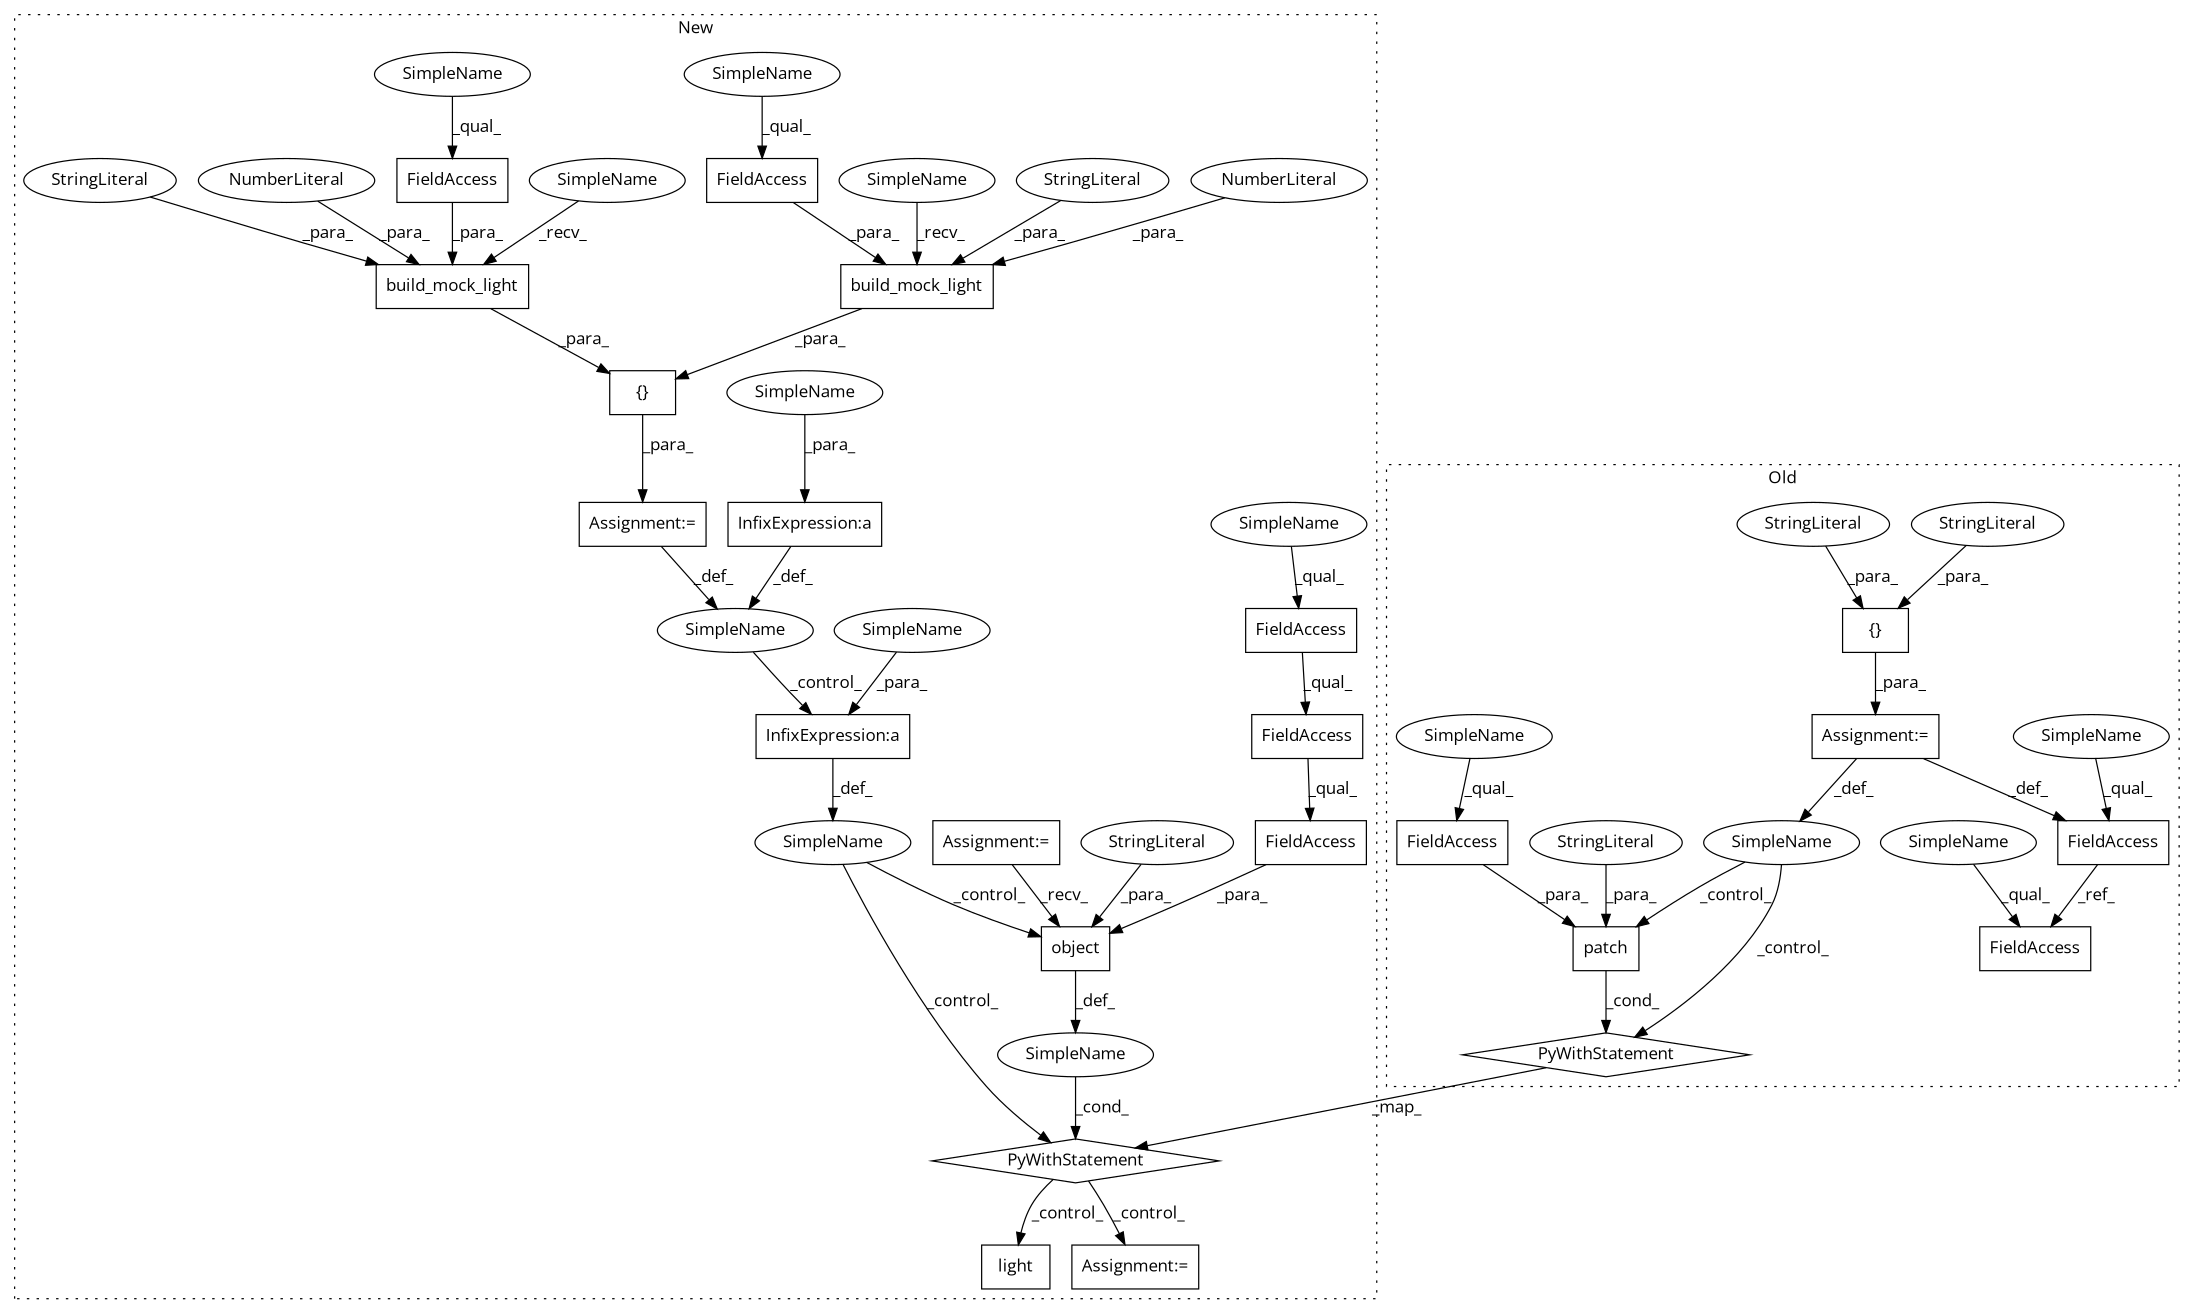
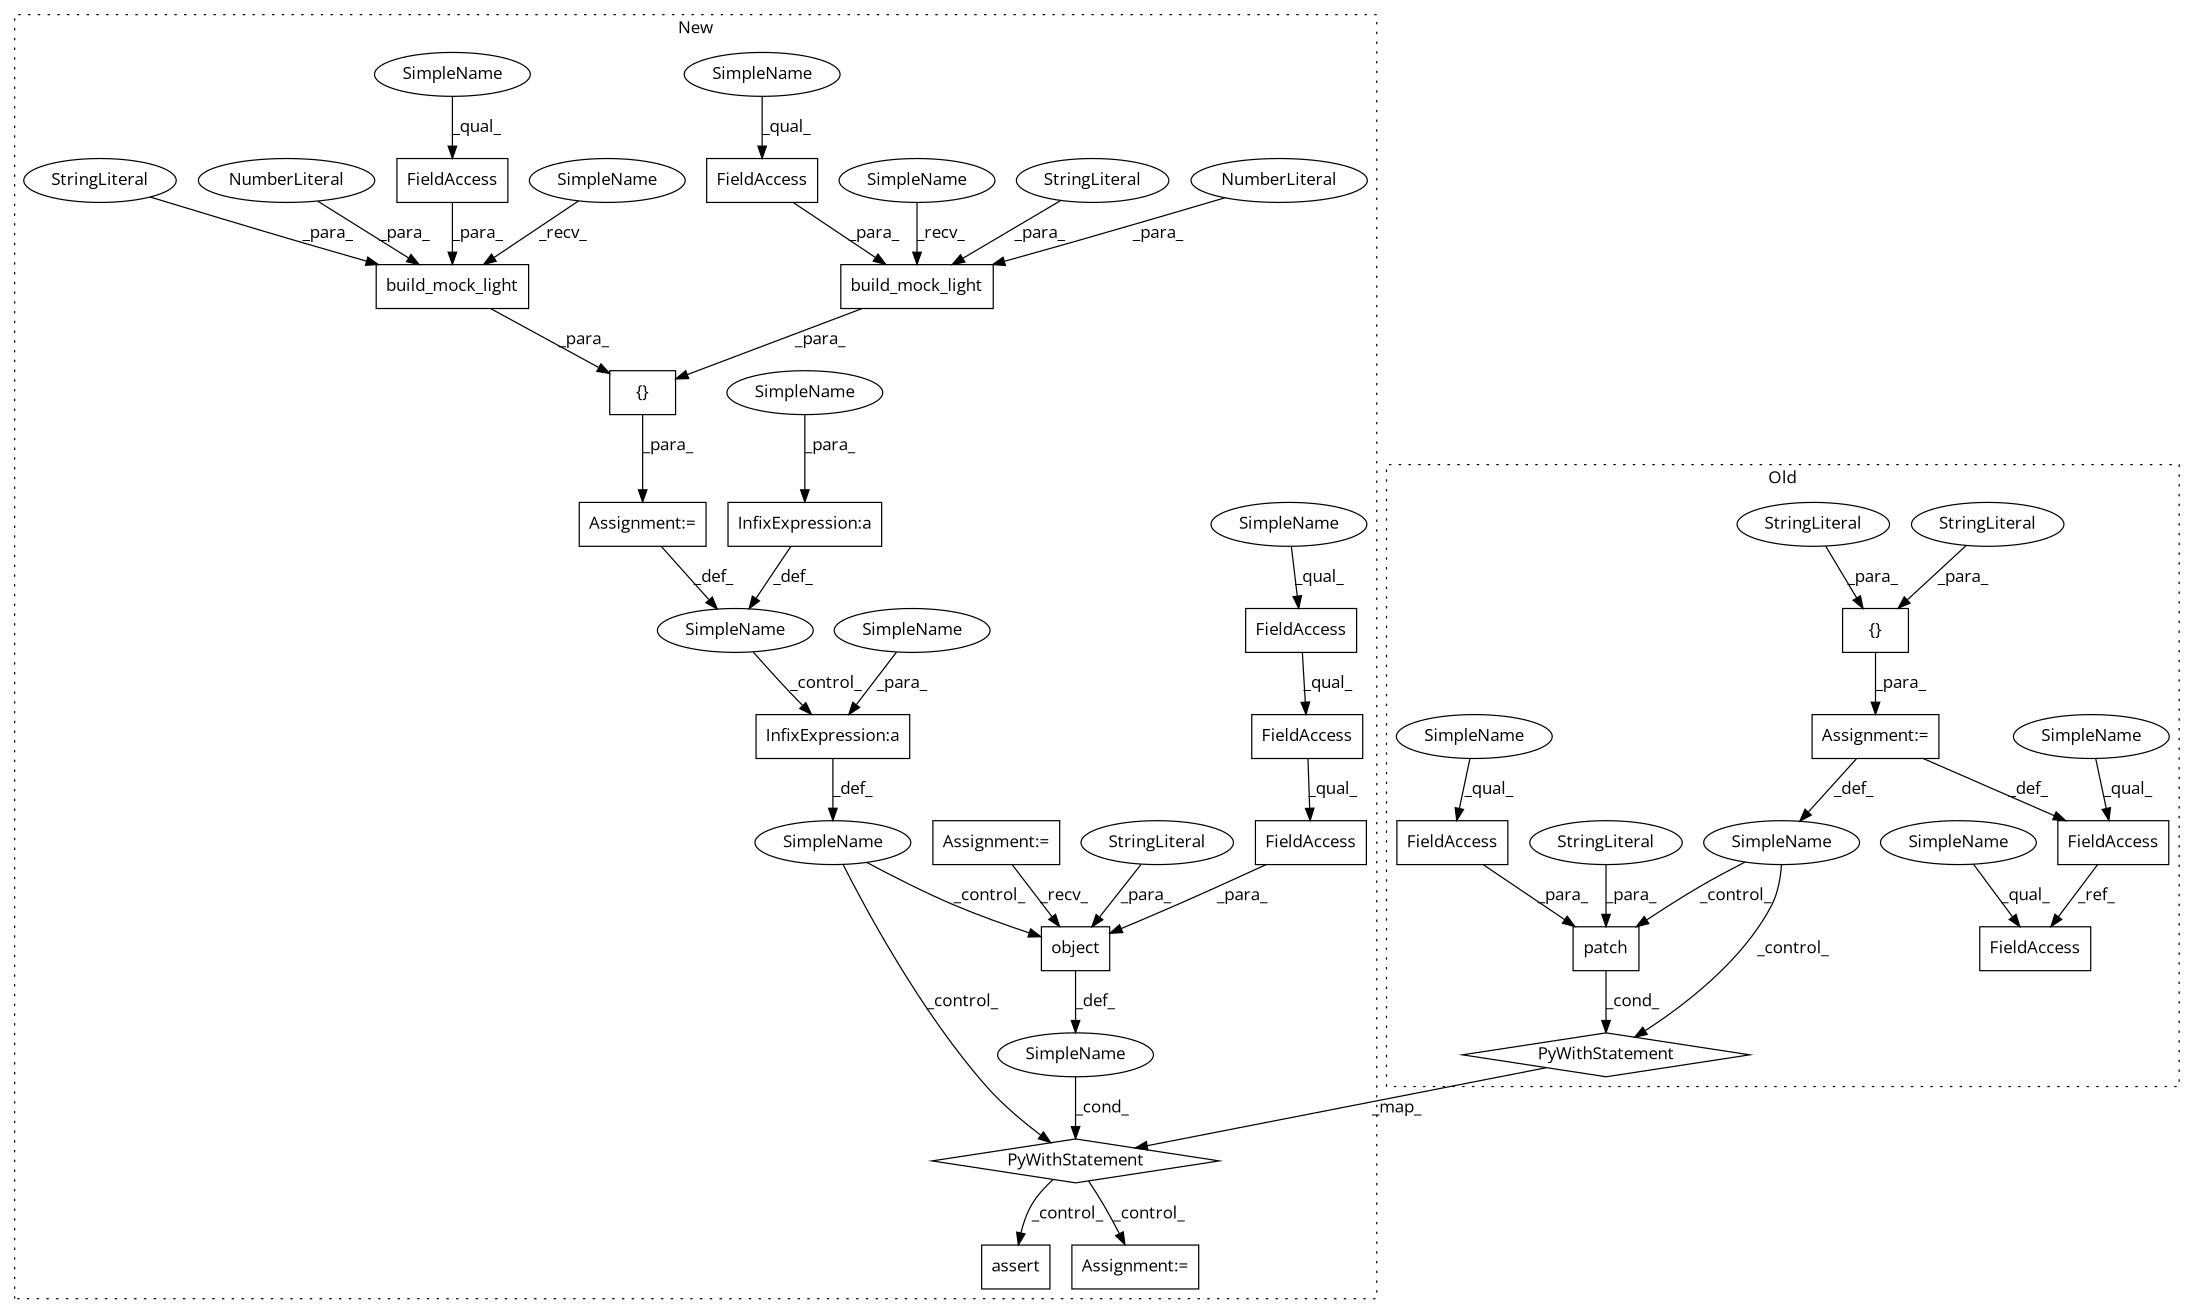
(1016, 1267) -> (1016, 1267)
